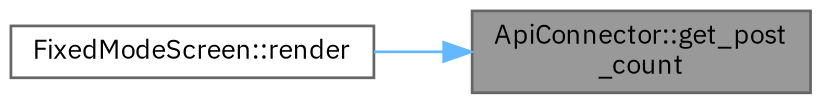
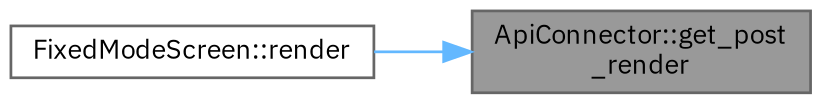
(641, 52) -> (641, 52)
